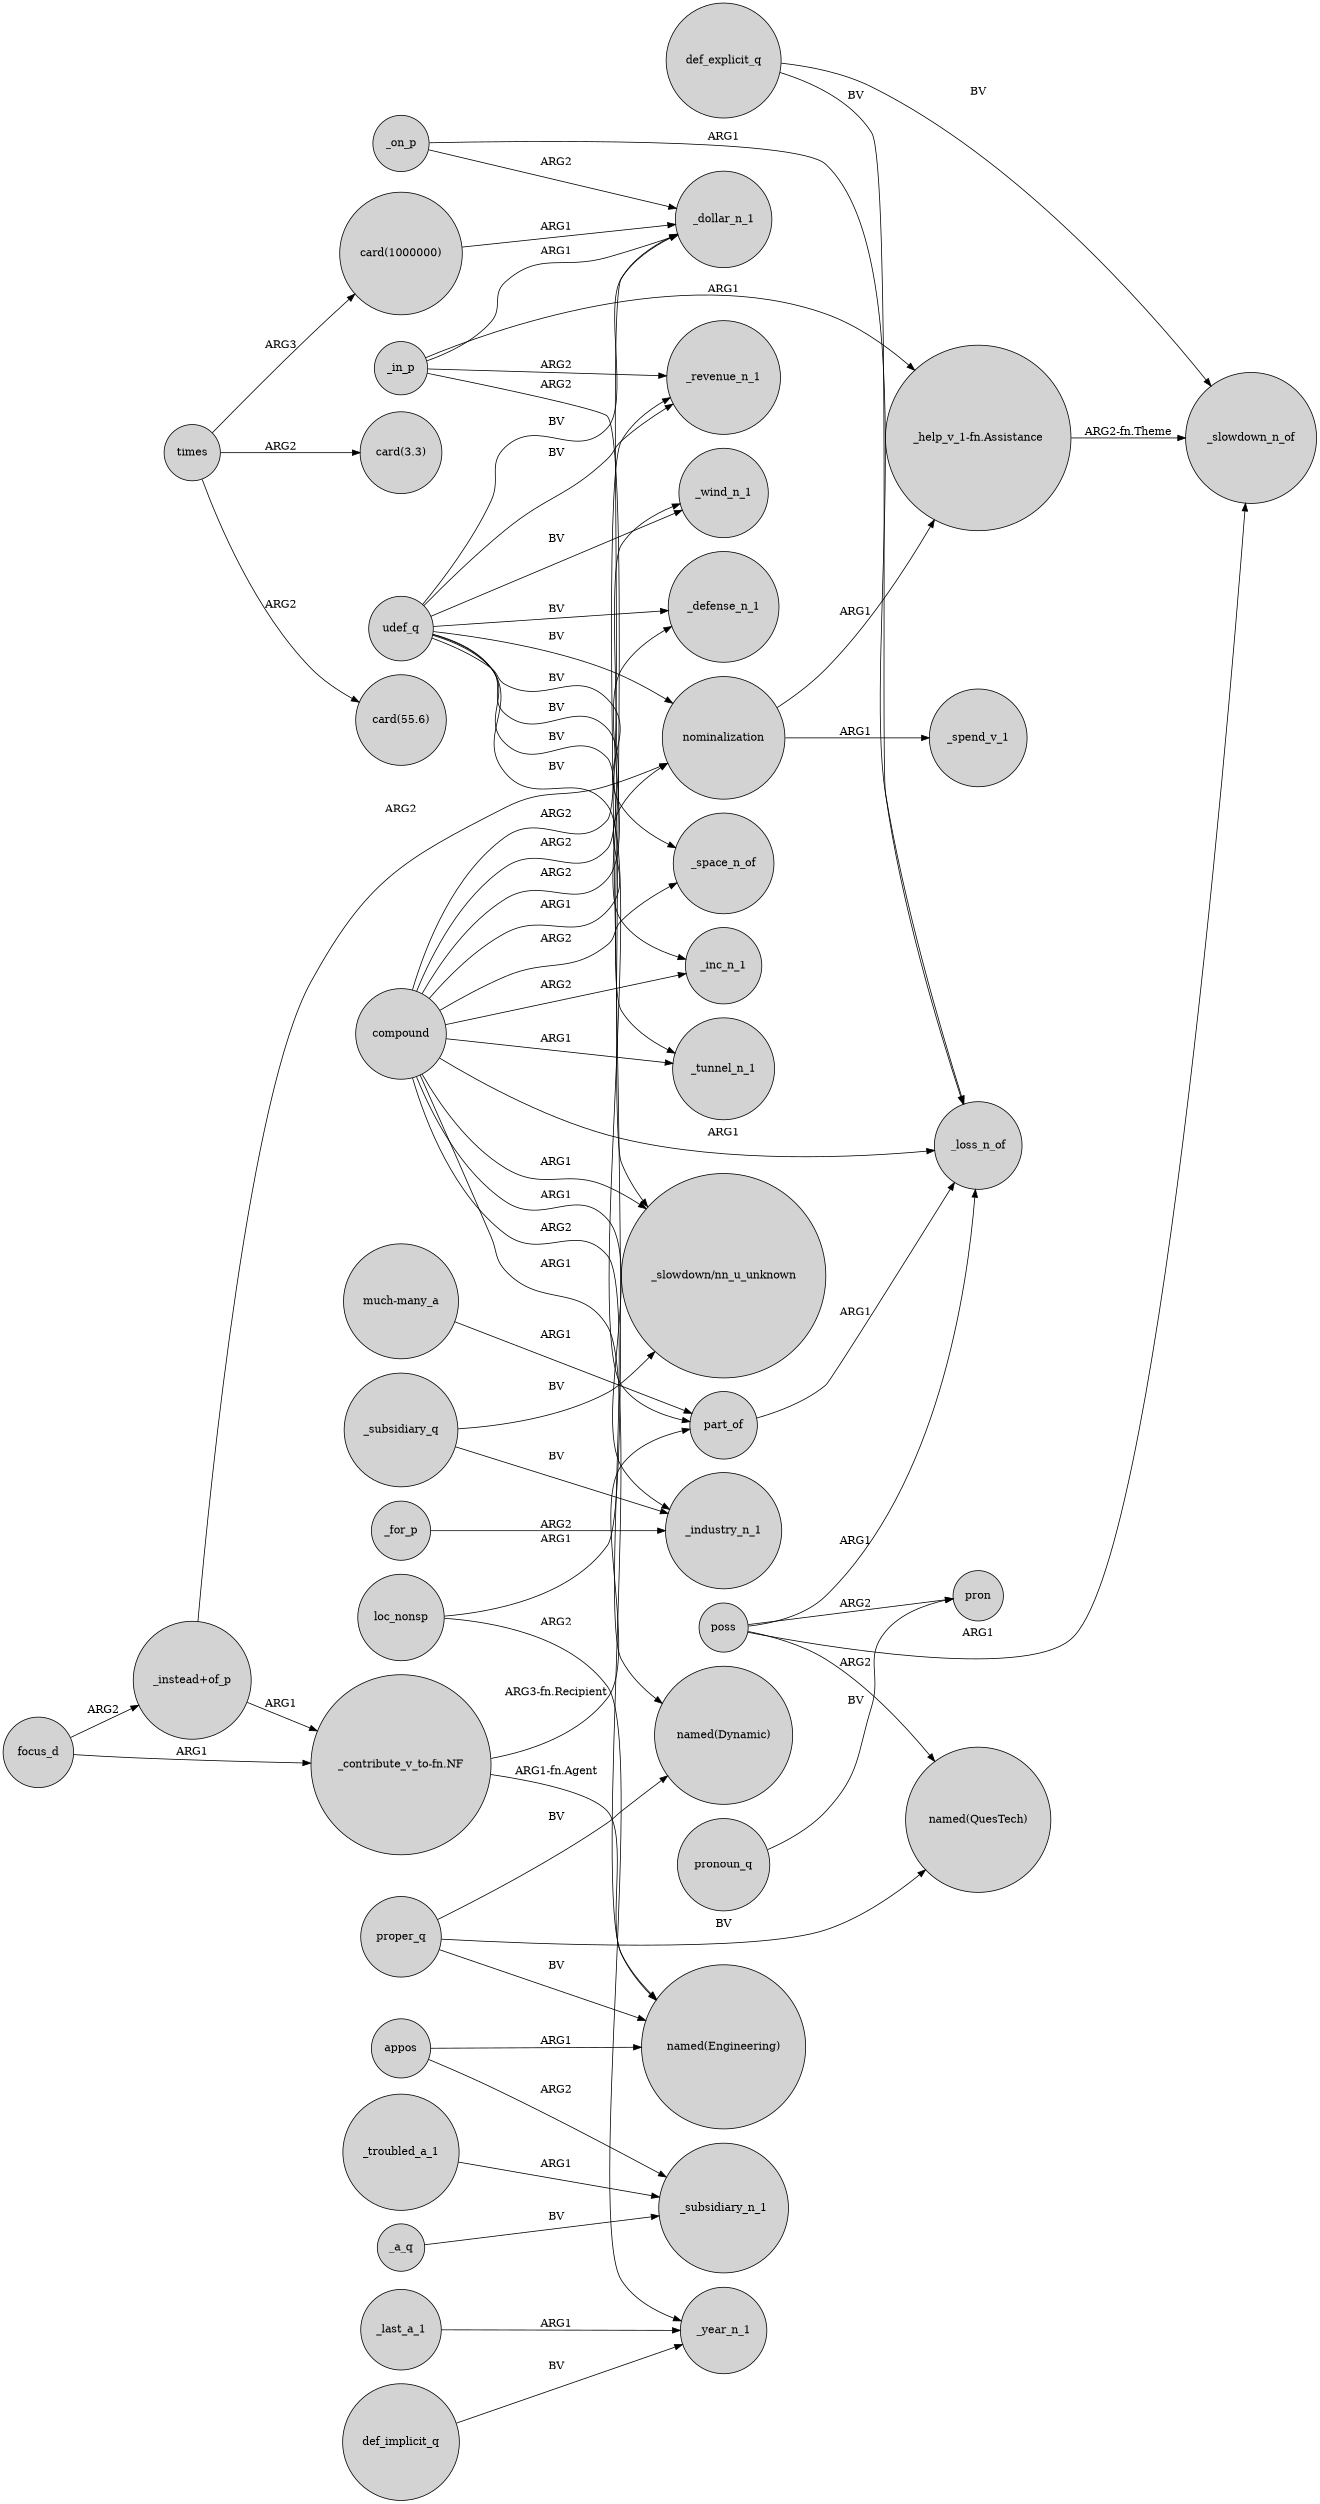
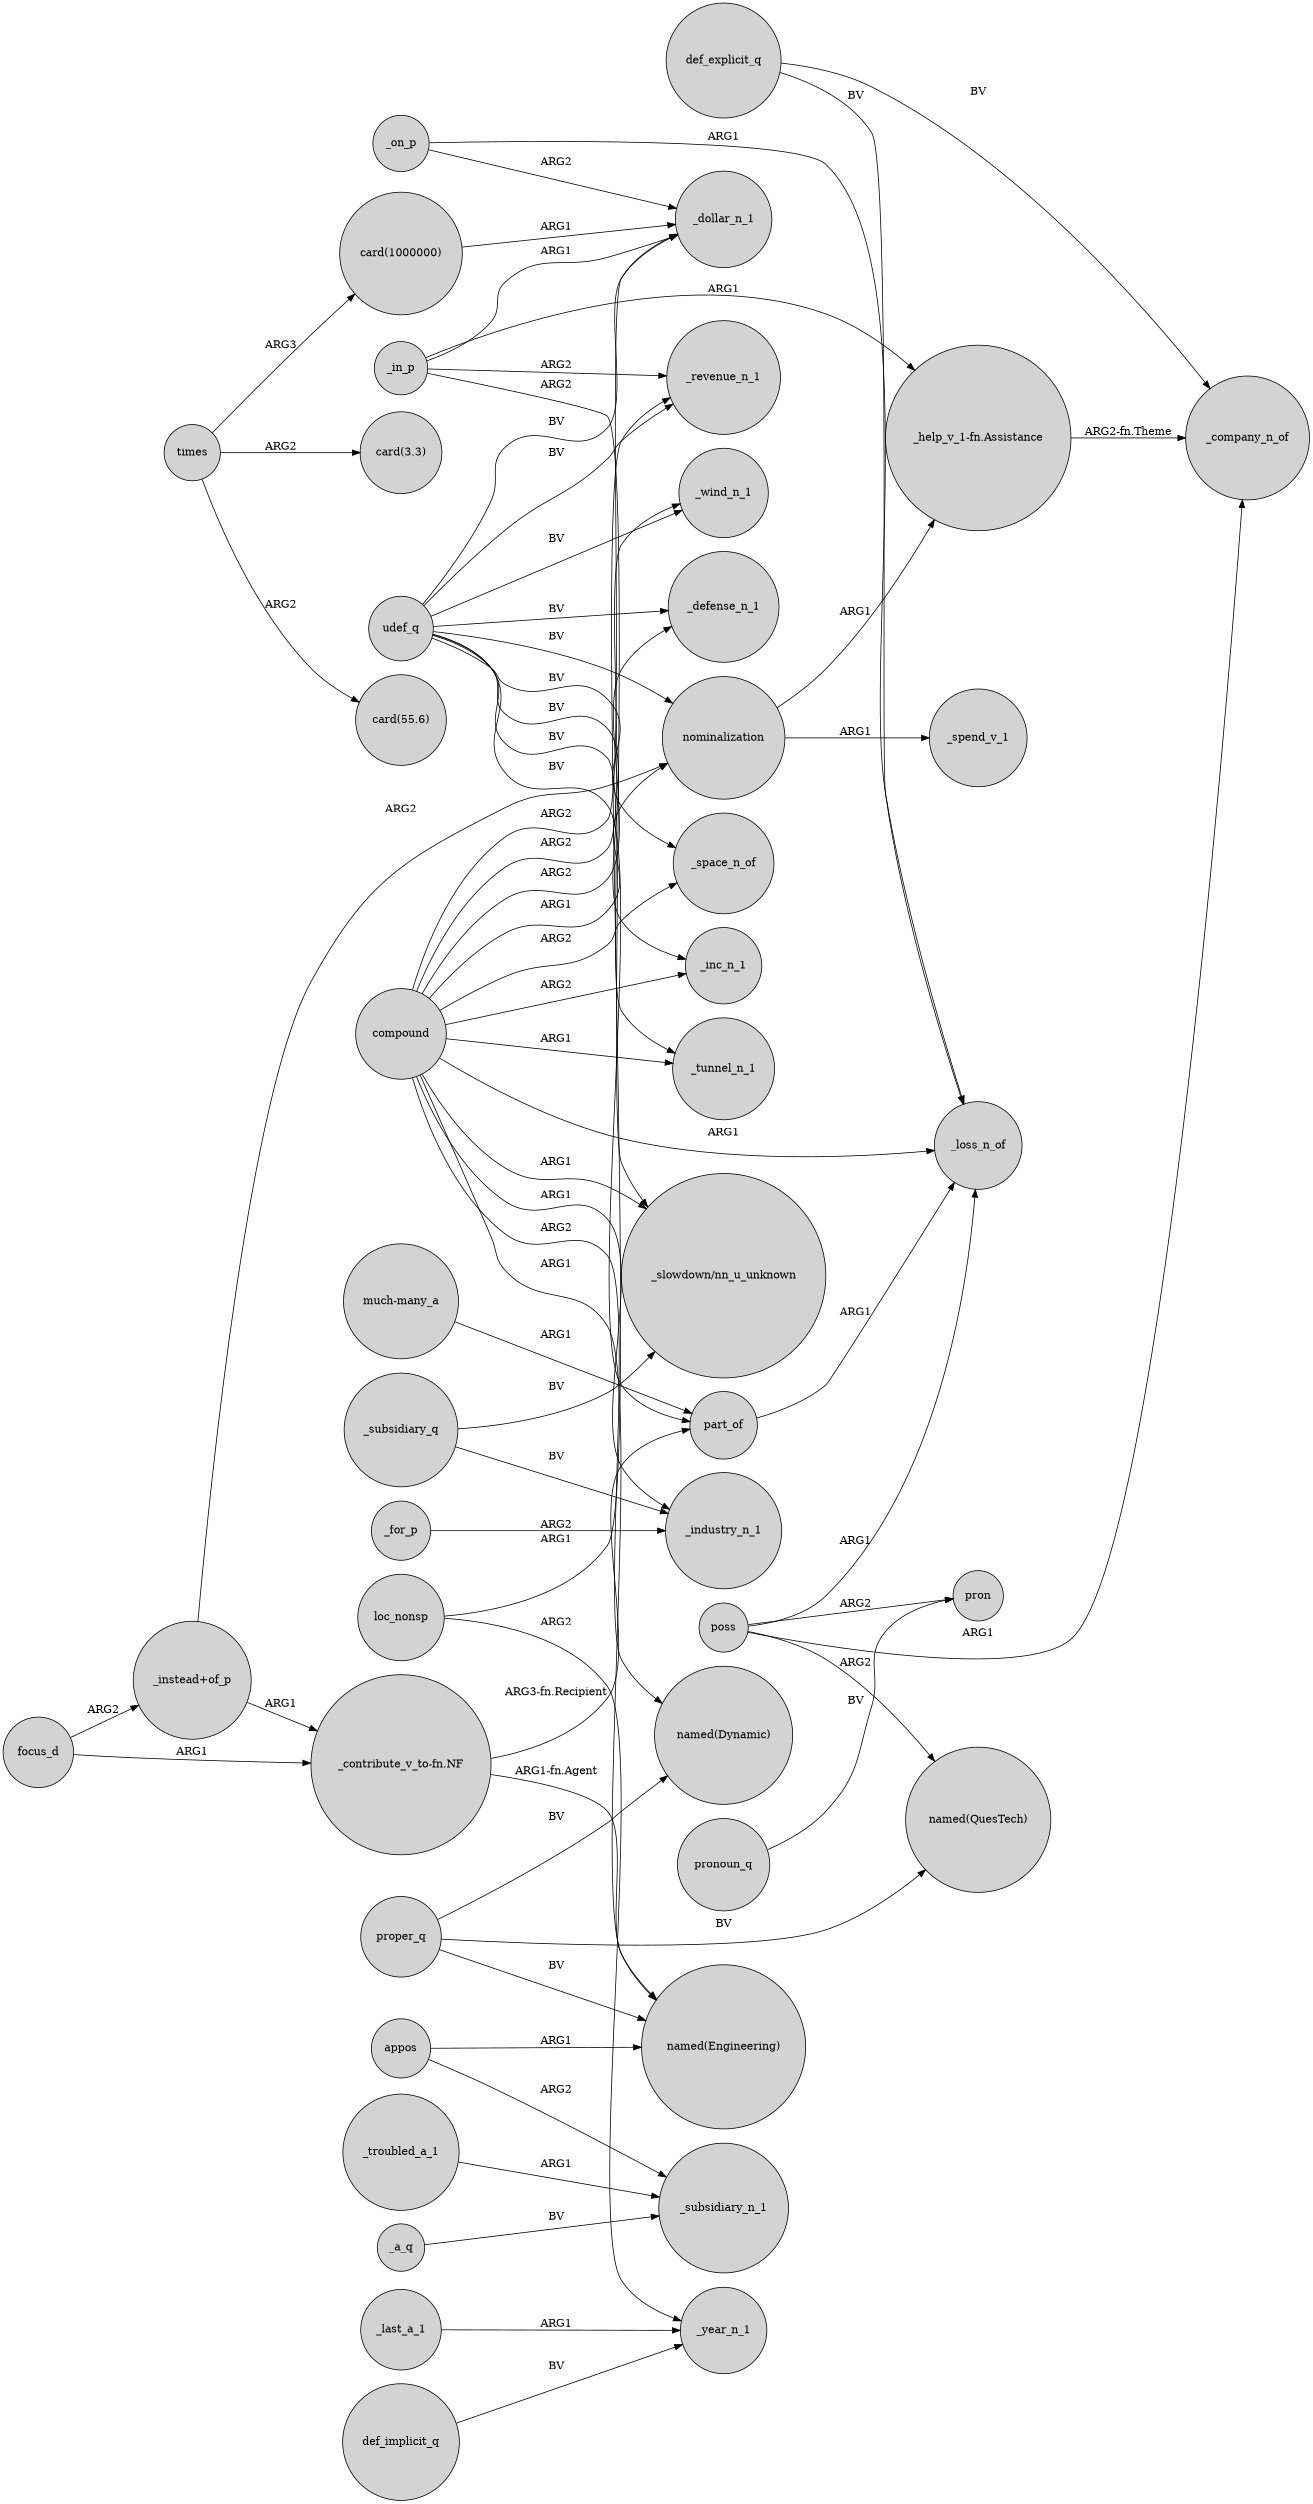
(1251, 438) -> (1248, 438)
